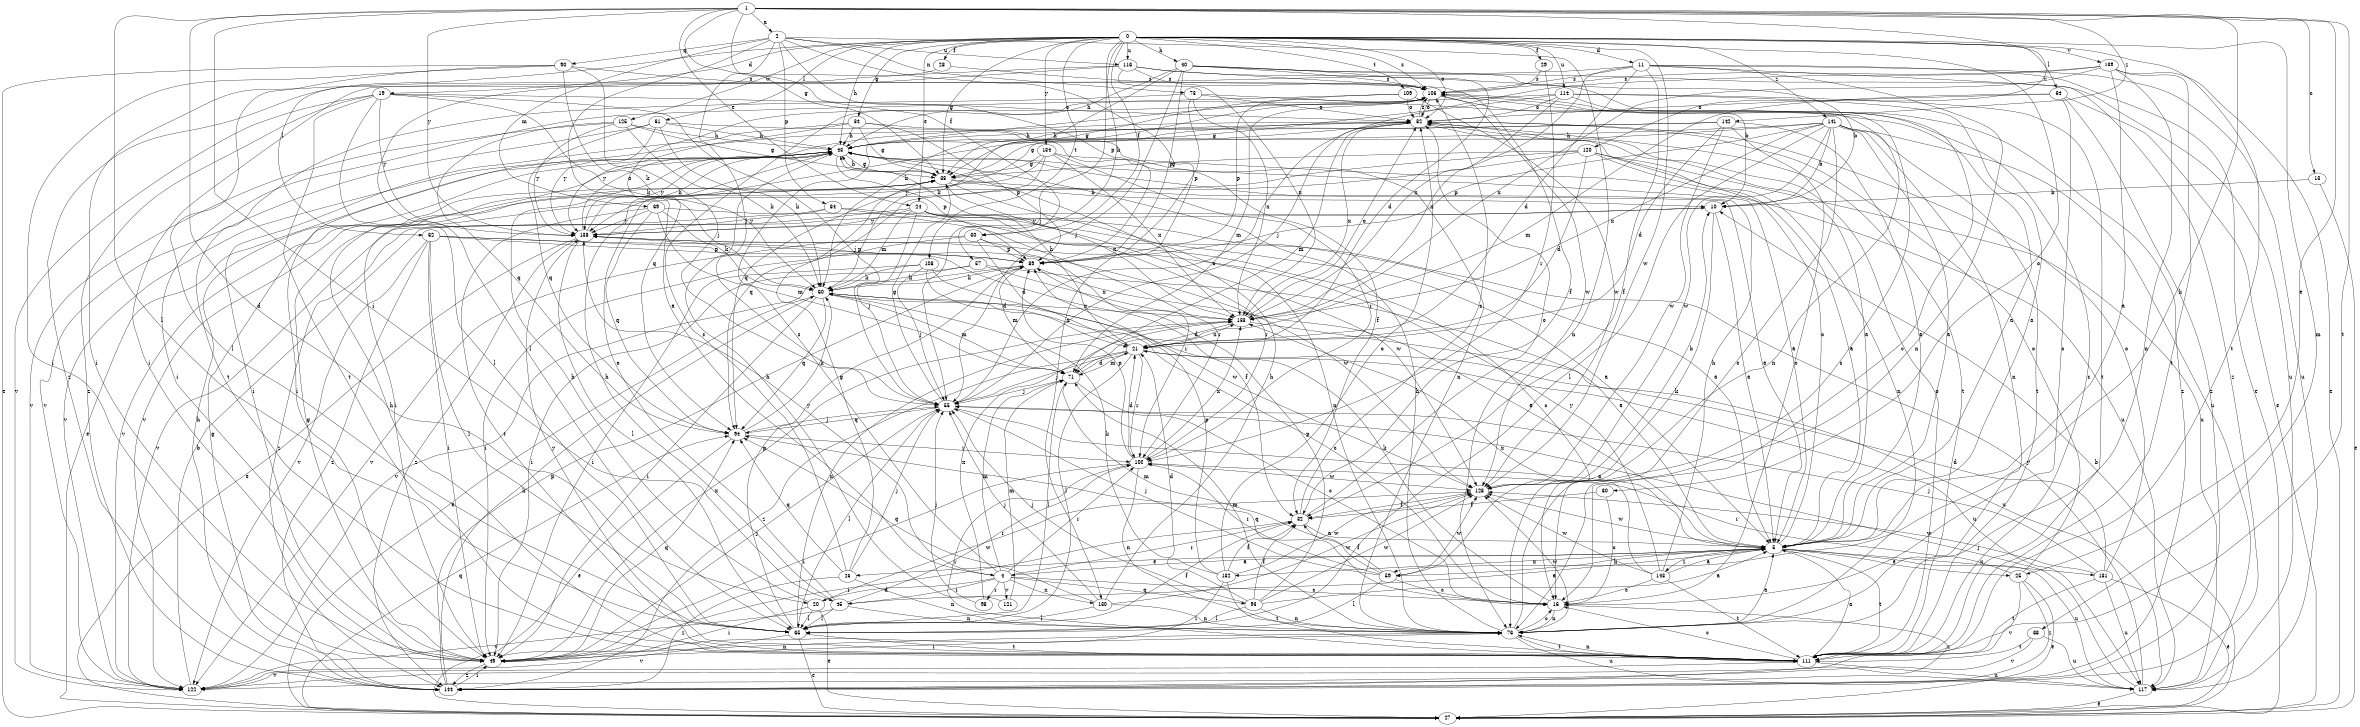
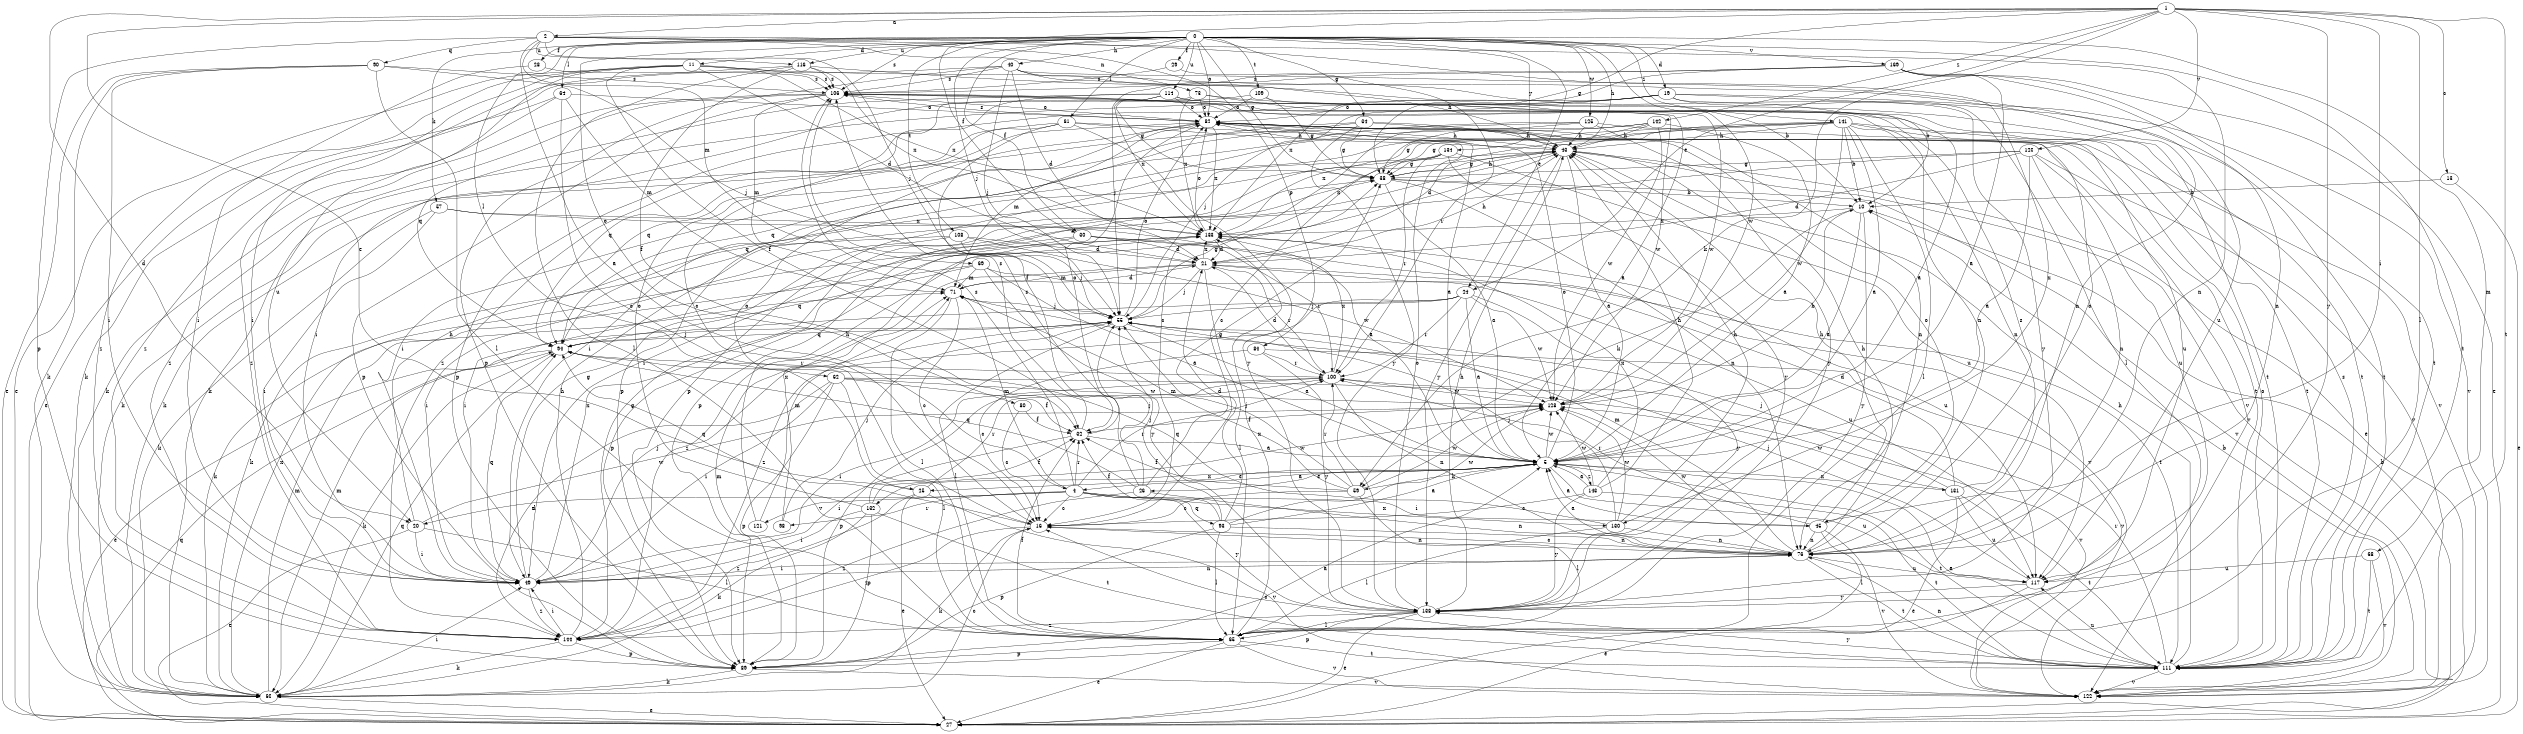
(2250, 167) -> (332, 204)
(1085, 239) -> (1537, 225)
